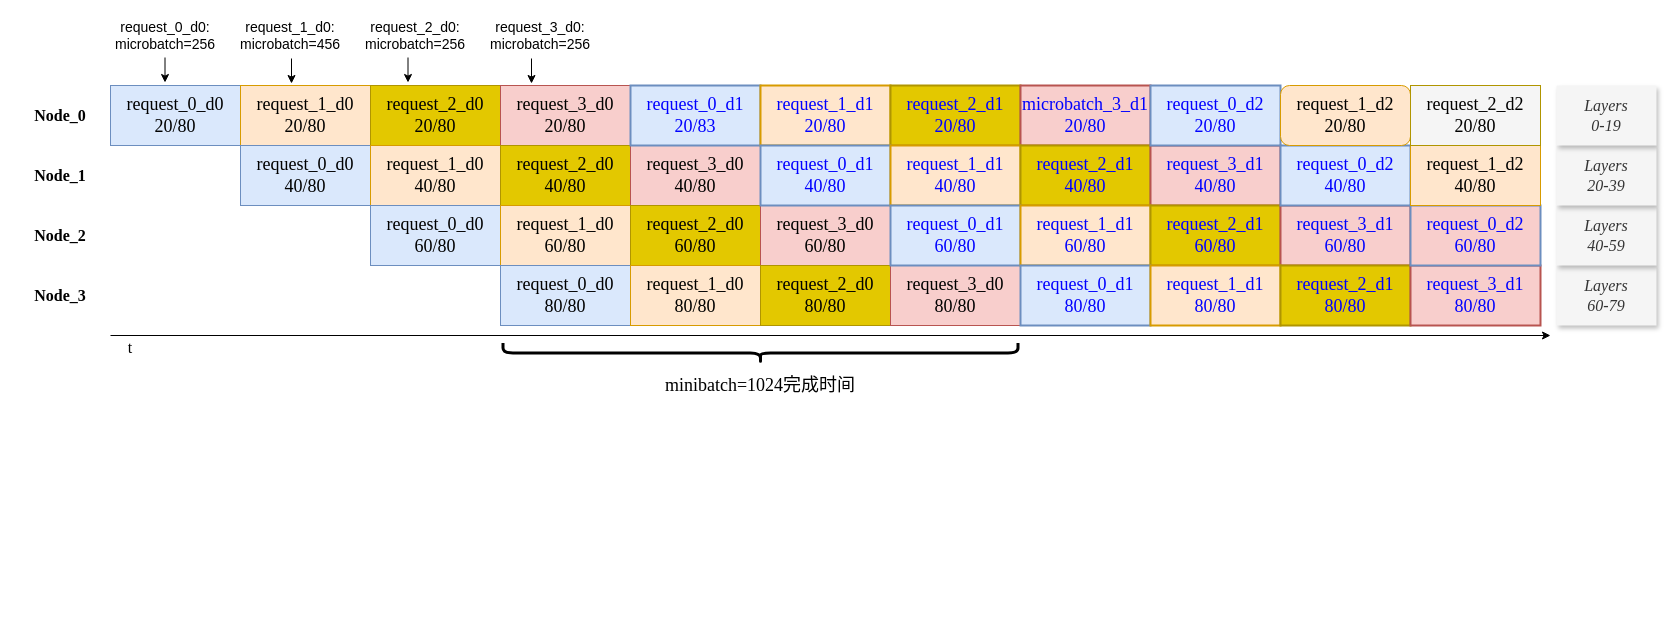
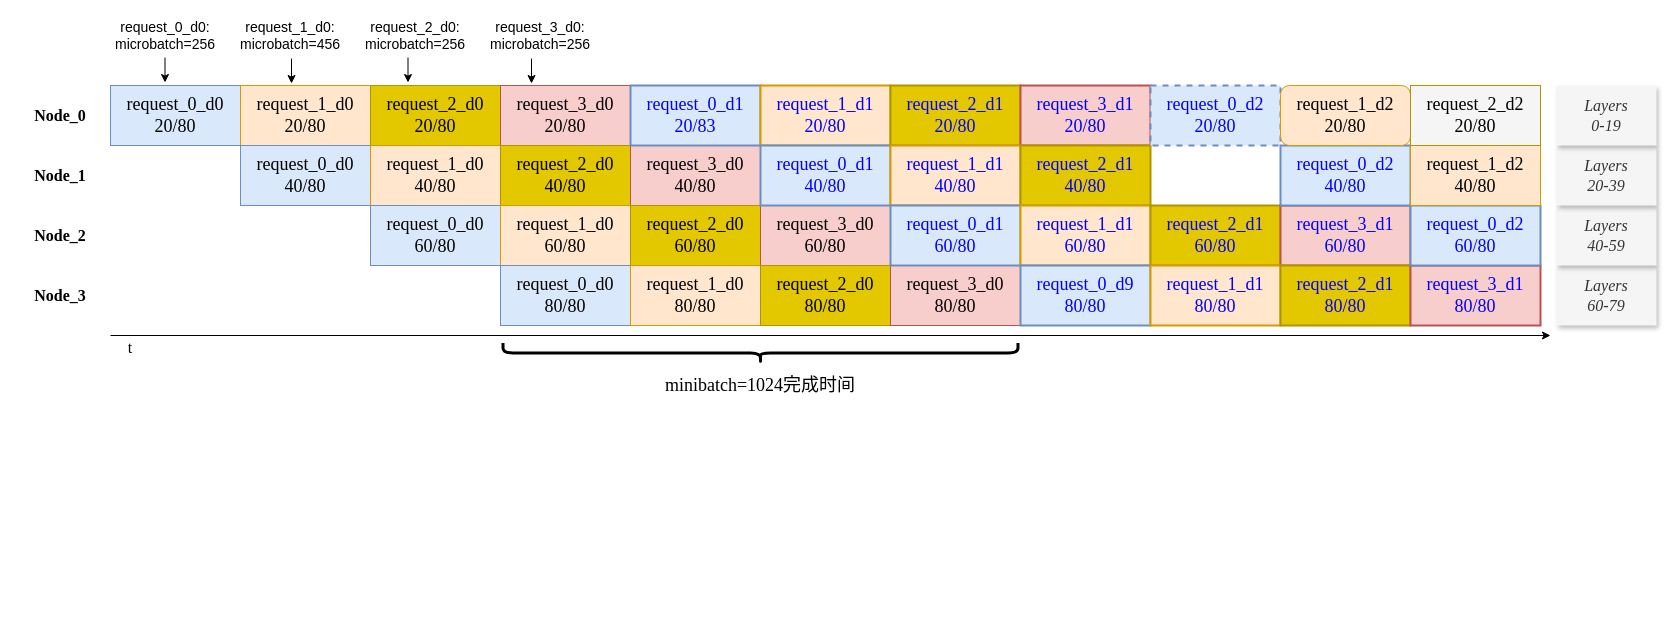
(1086, 116) -> (1086, 116)
(1216, 116) -> (1216, 116)
(1216, 176) -> none
(1476, 236) -> (1476, 236)
(1086, 296) -> (1086, 296)
